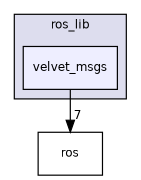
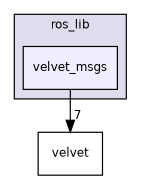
(70, 154) -> (70, 154)
